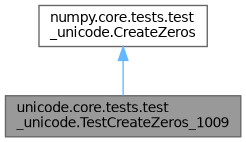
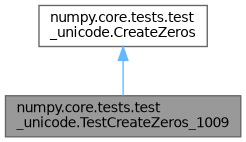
(123, 116) -> (123, 116)
